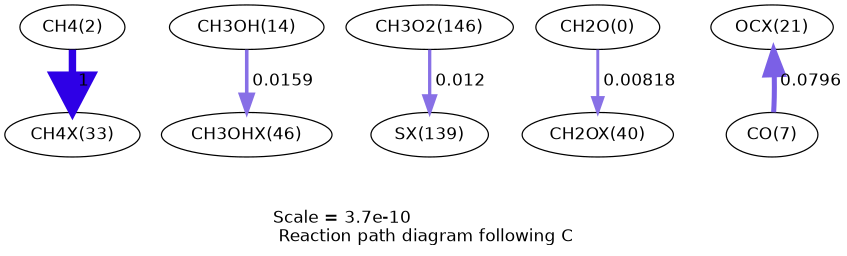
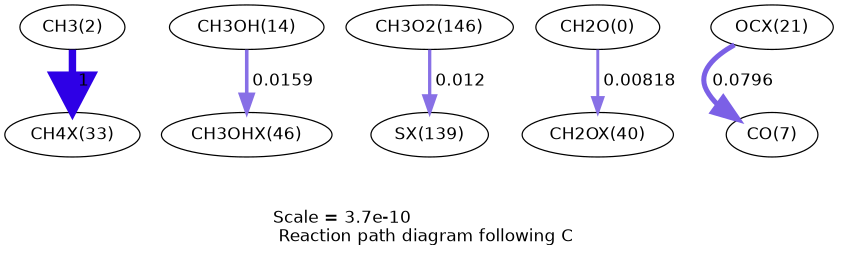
(72, 27) -> (72, 27)
(774, 94) -> (706, 71)
